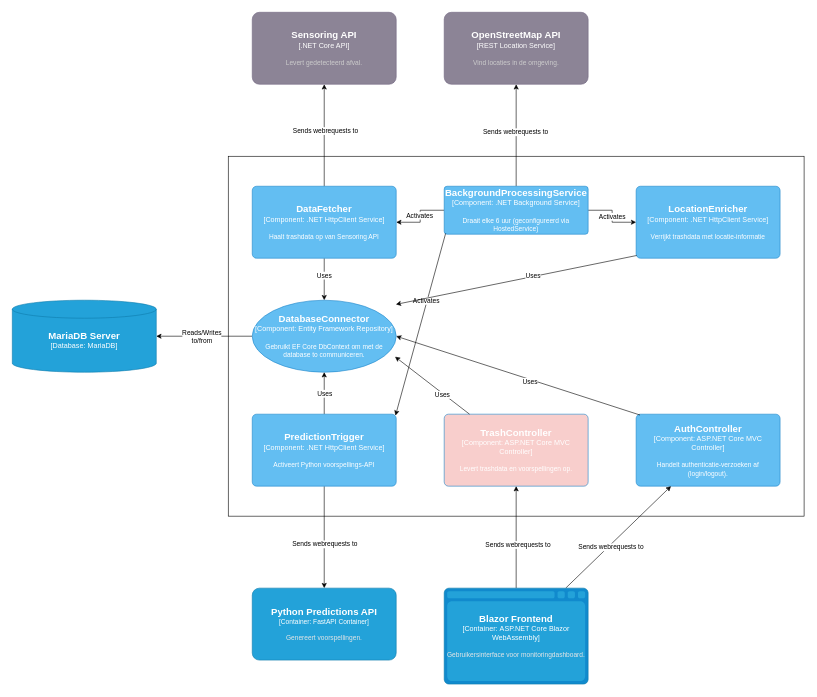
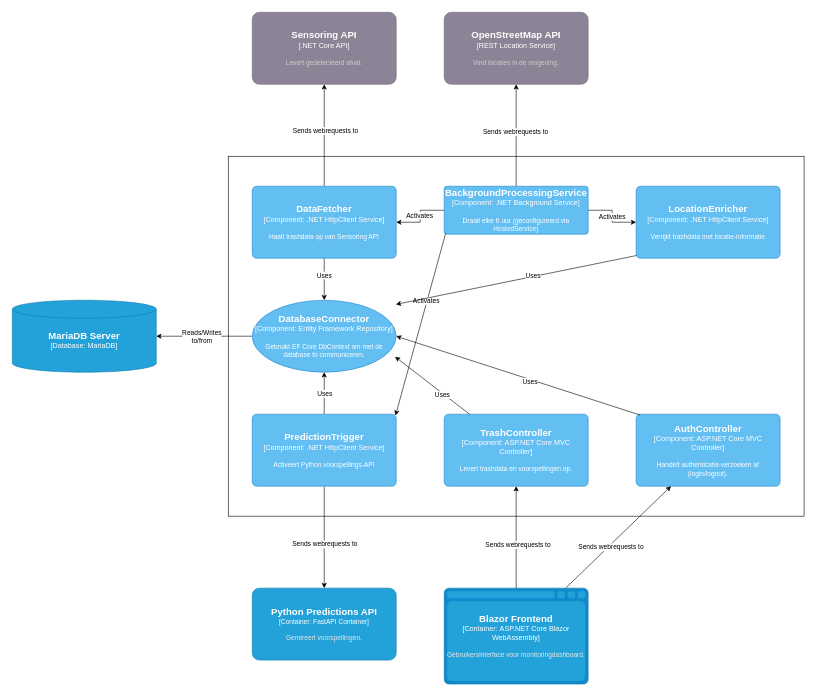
(516, 450) -> (516, 450)
